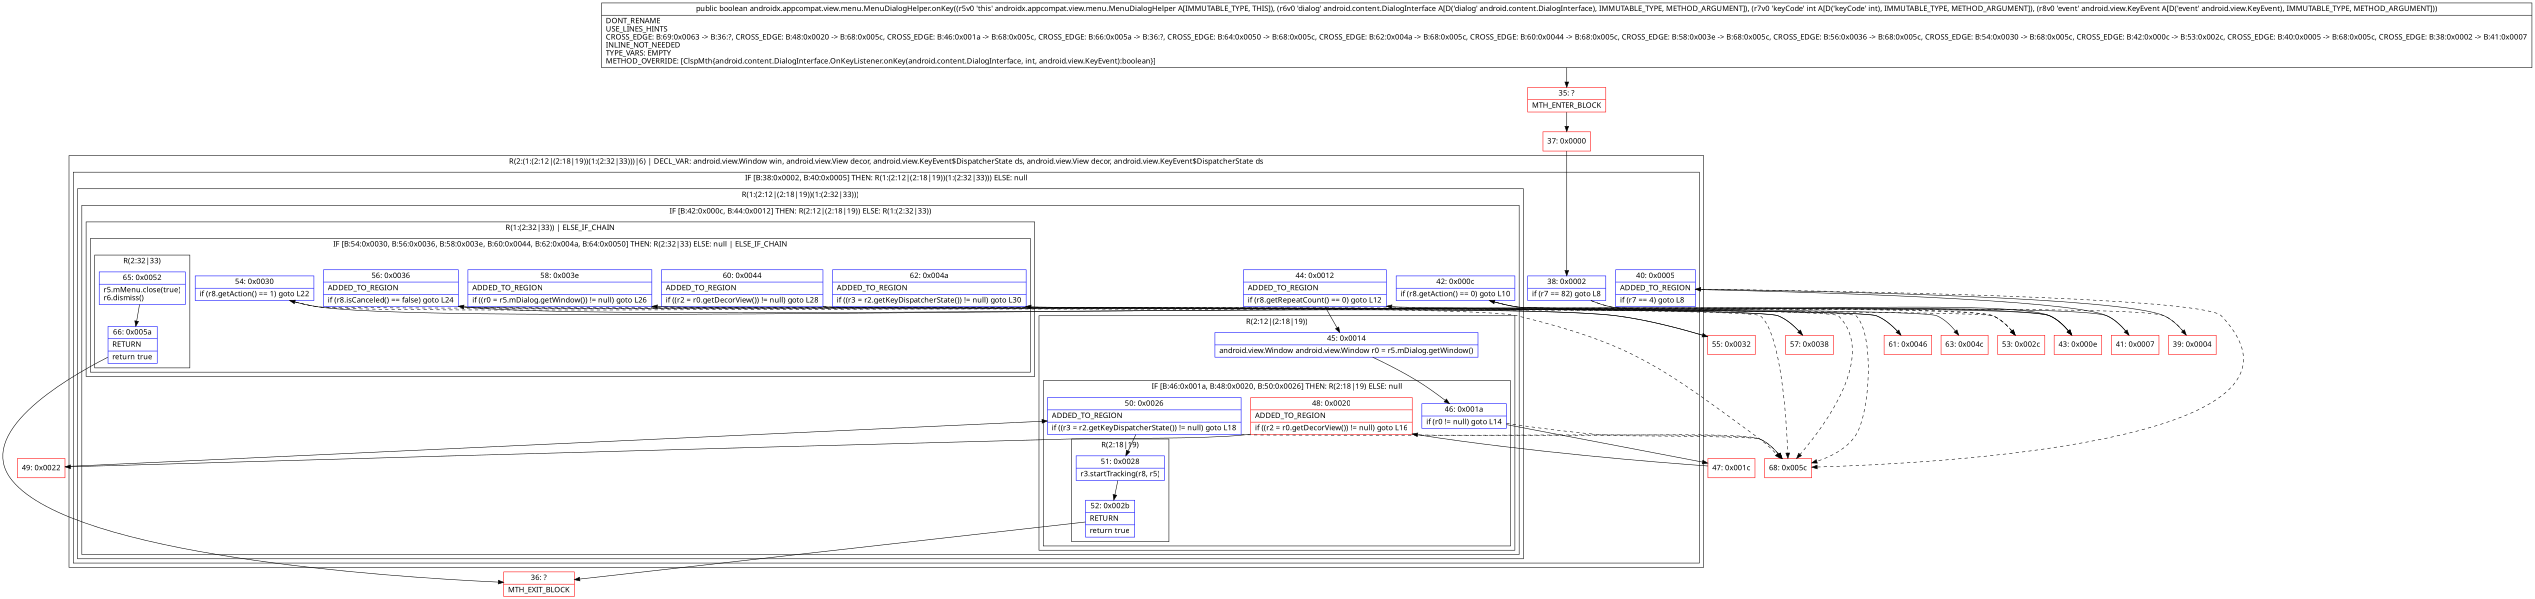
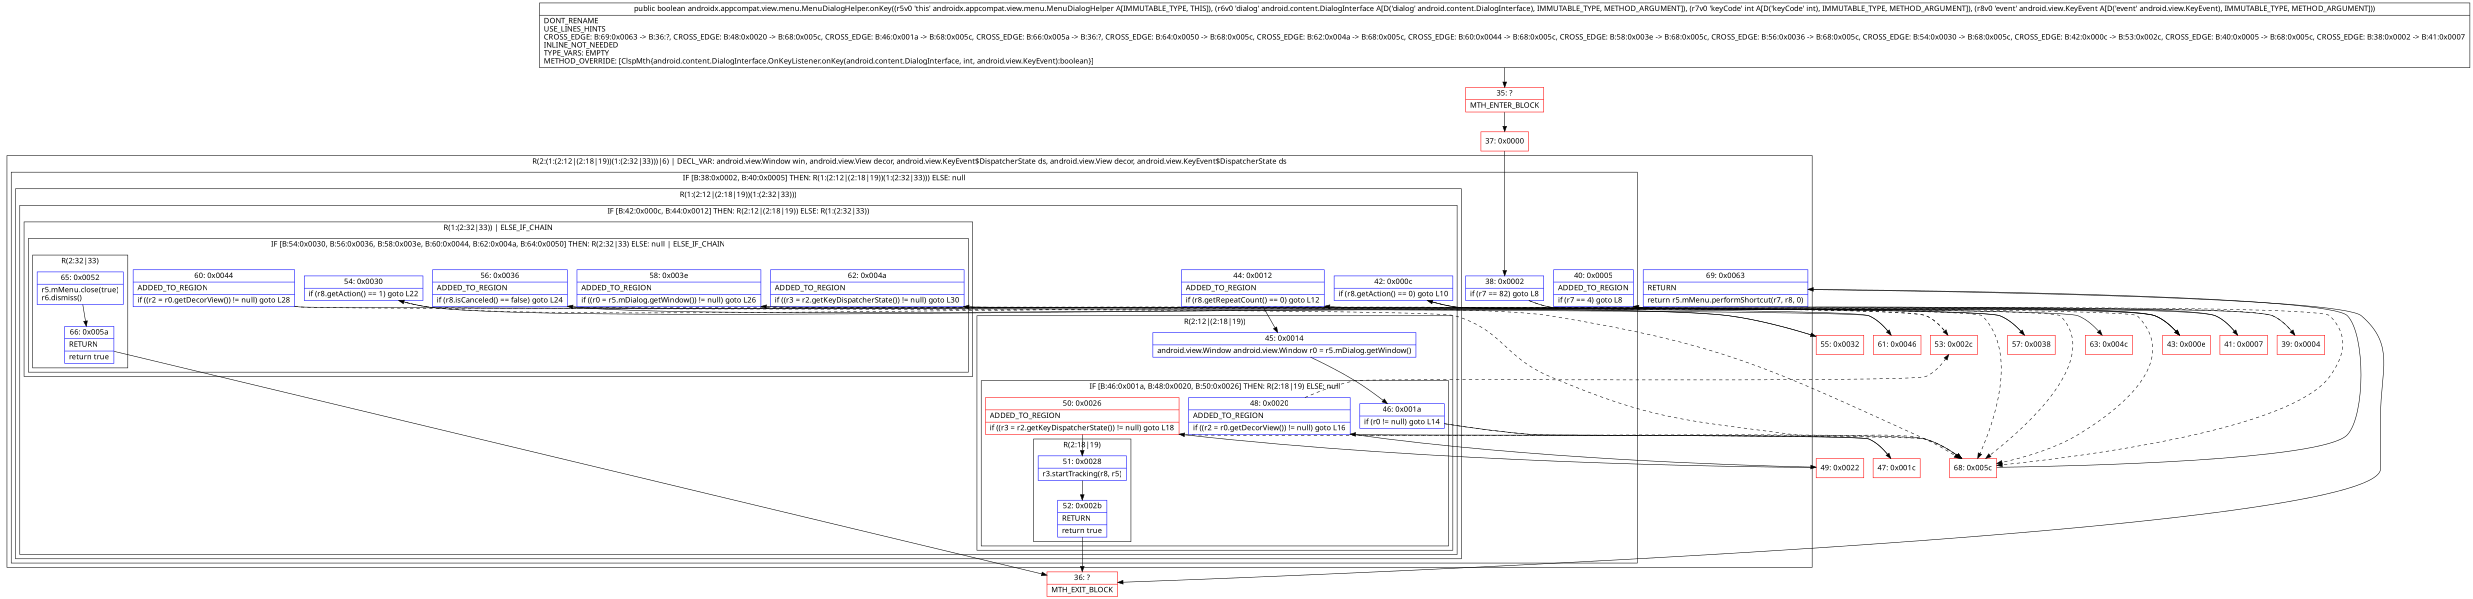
none -> (1726, 288)
none -> (1669, 308)
(1702, 308) -> (1627, 380)
(1144, 416) -> (1082, 416)
(1331, 416) -> (1269, 416)
